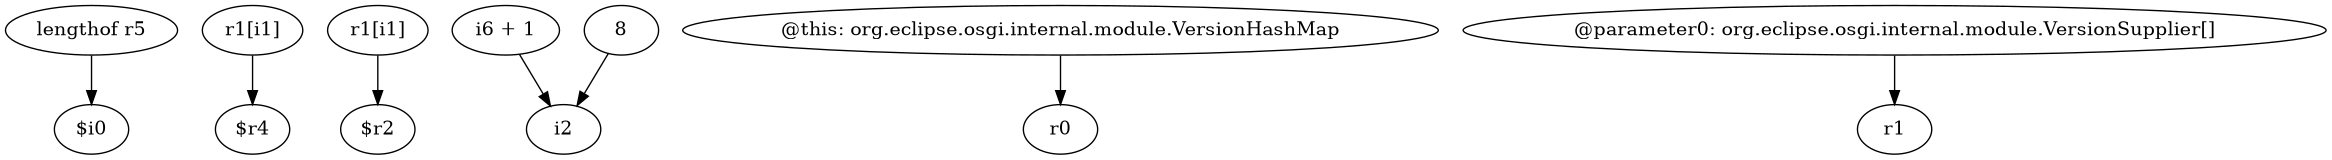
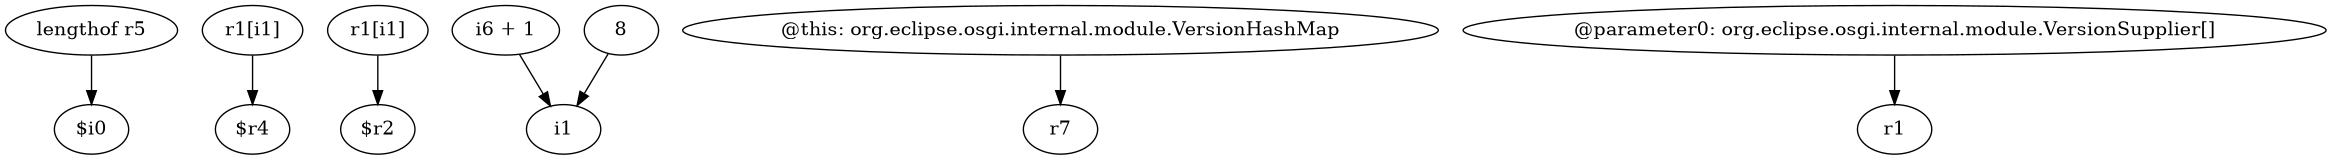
(564, 129) -> (564, 129)
(1061, 129) -> (1061, 129)
